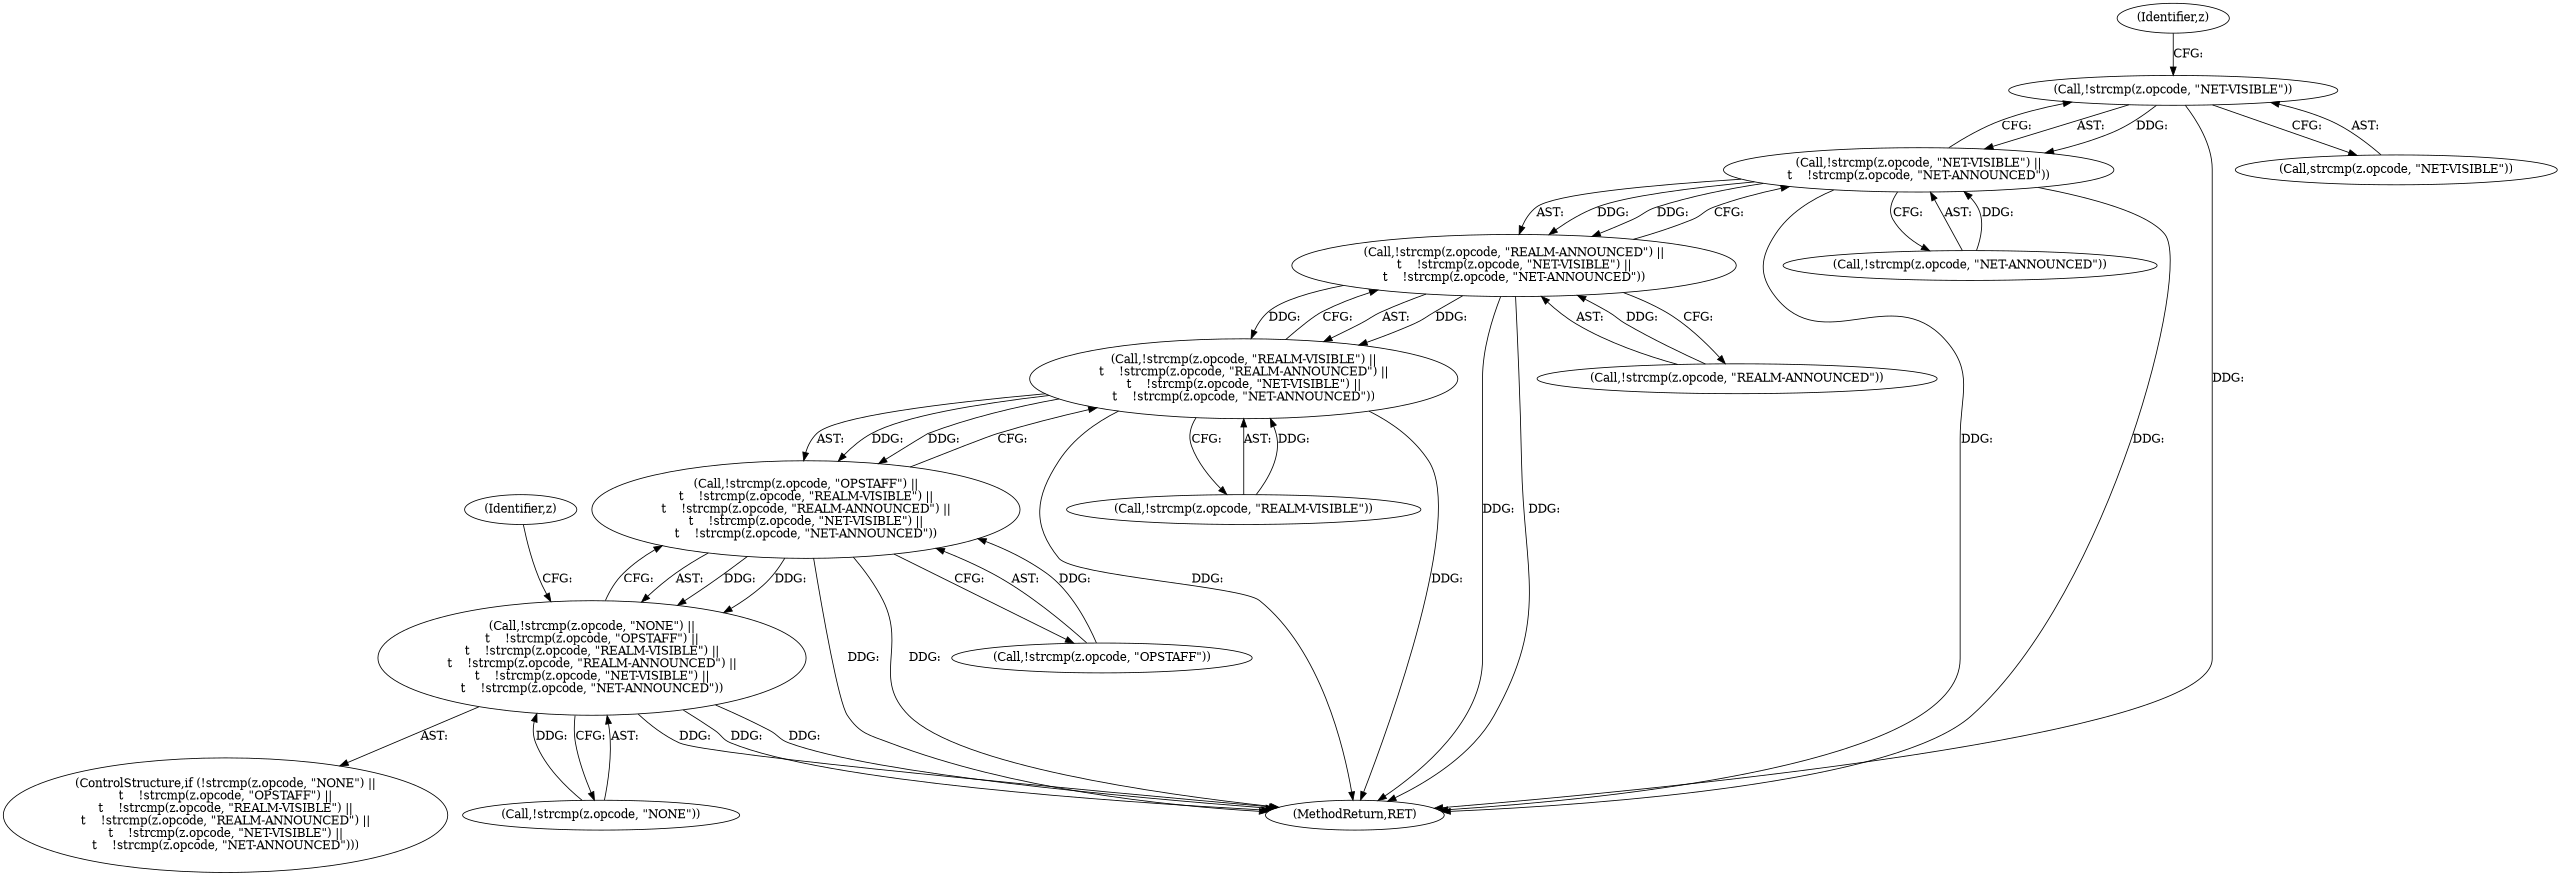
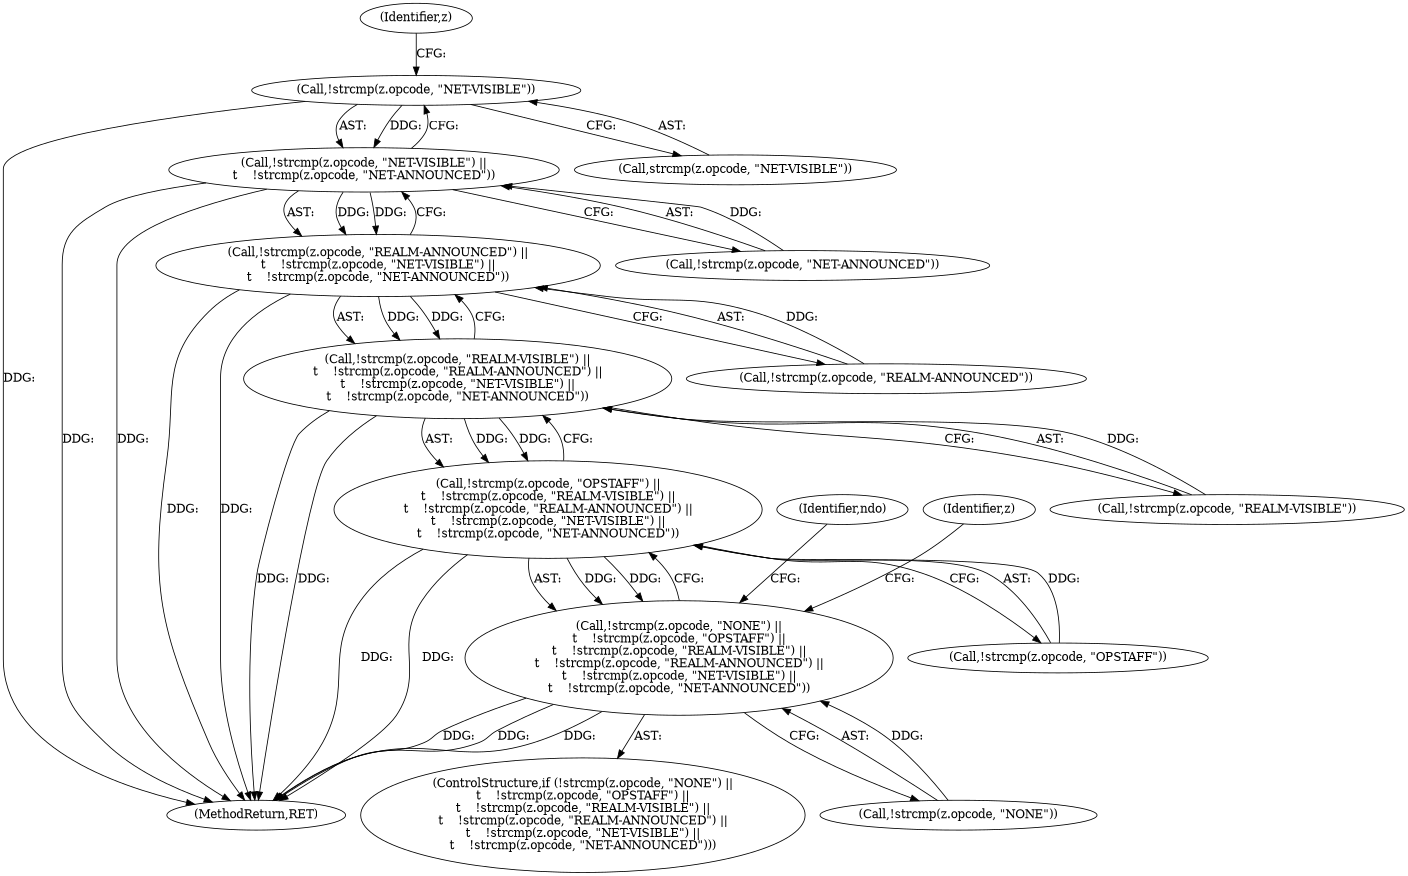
none -> (842, 510)
